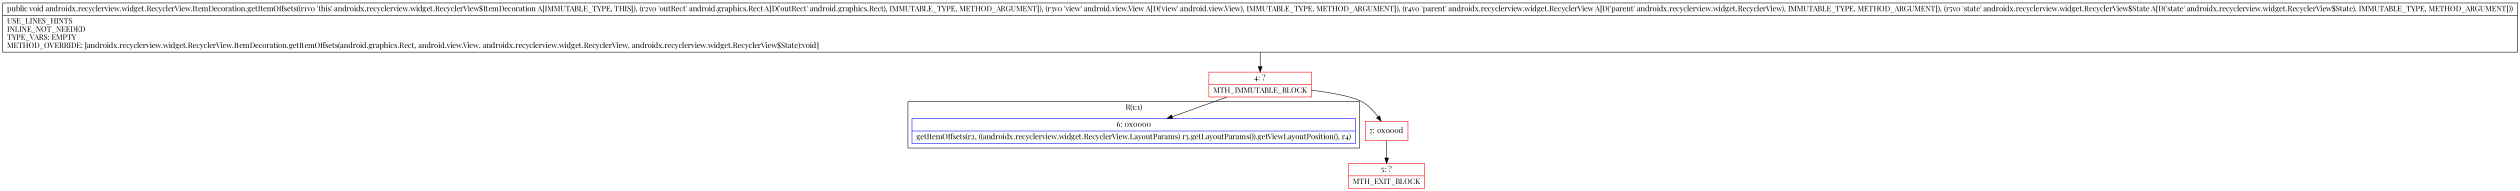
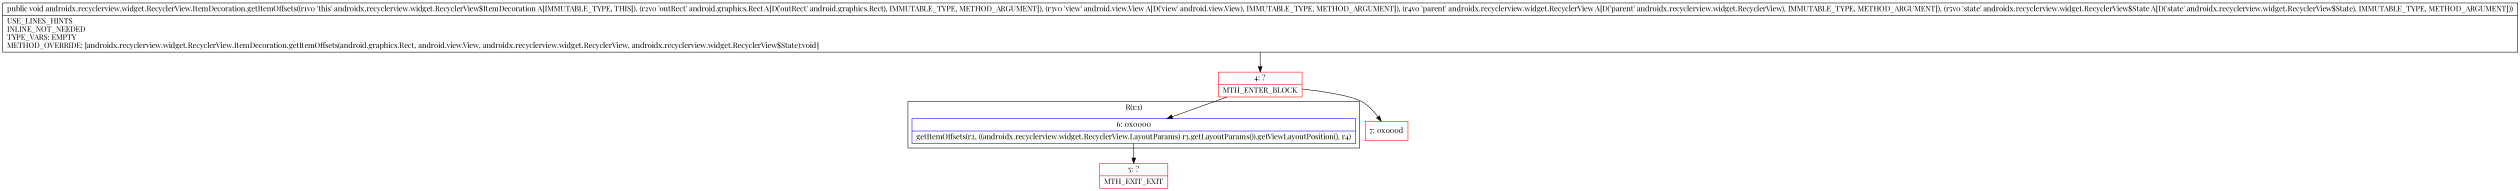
(1260, 90) -> (1260, 90)
(1387, 149) -> (1134, 151)
(1387, 182) -> (1134, 182)
